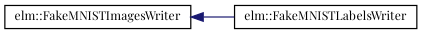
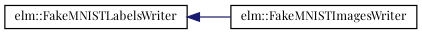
(219, 17) -> (215, 17)
